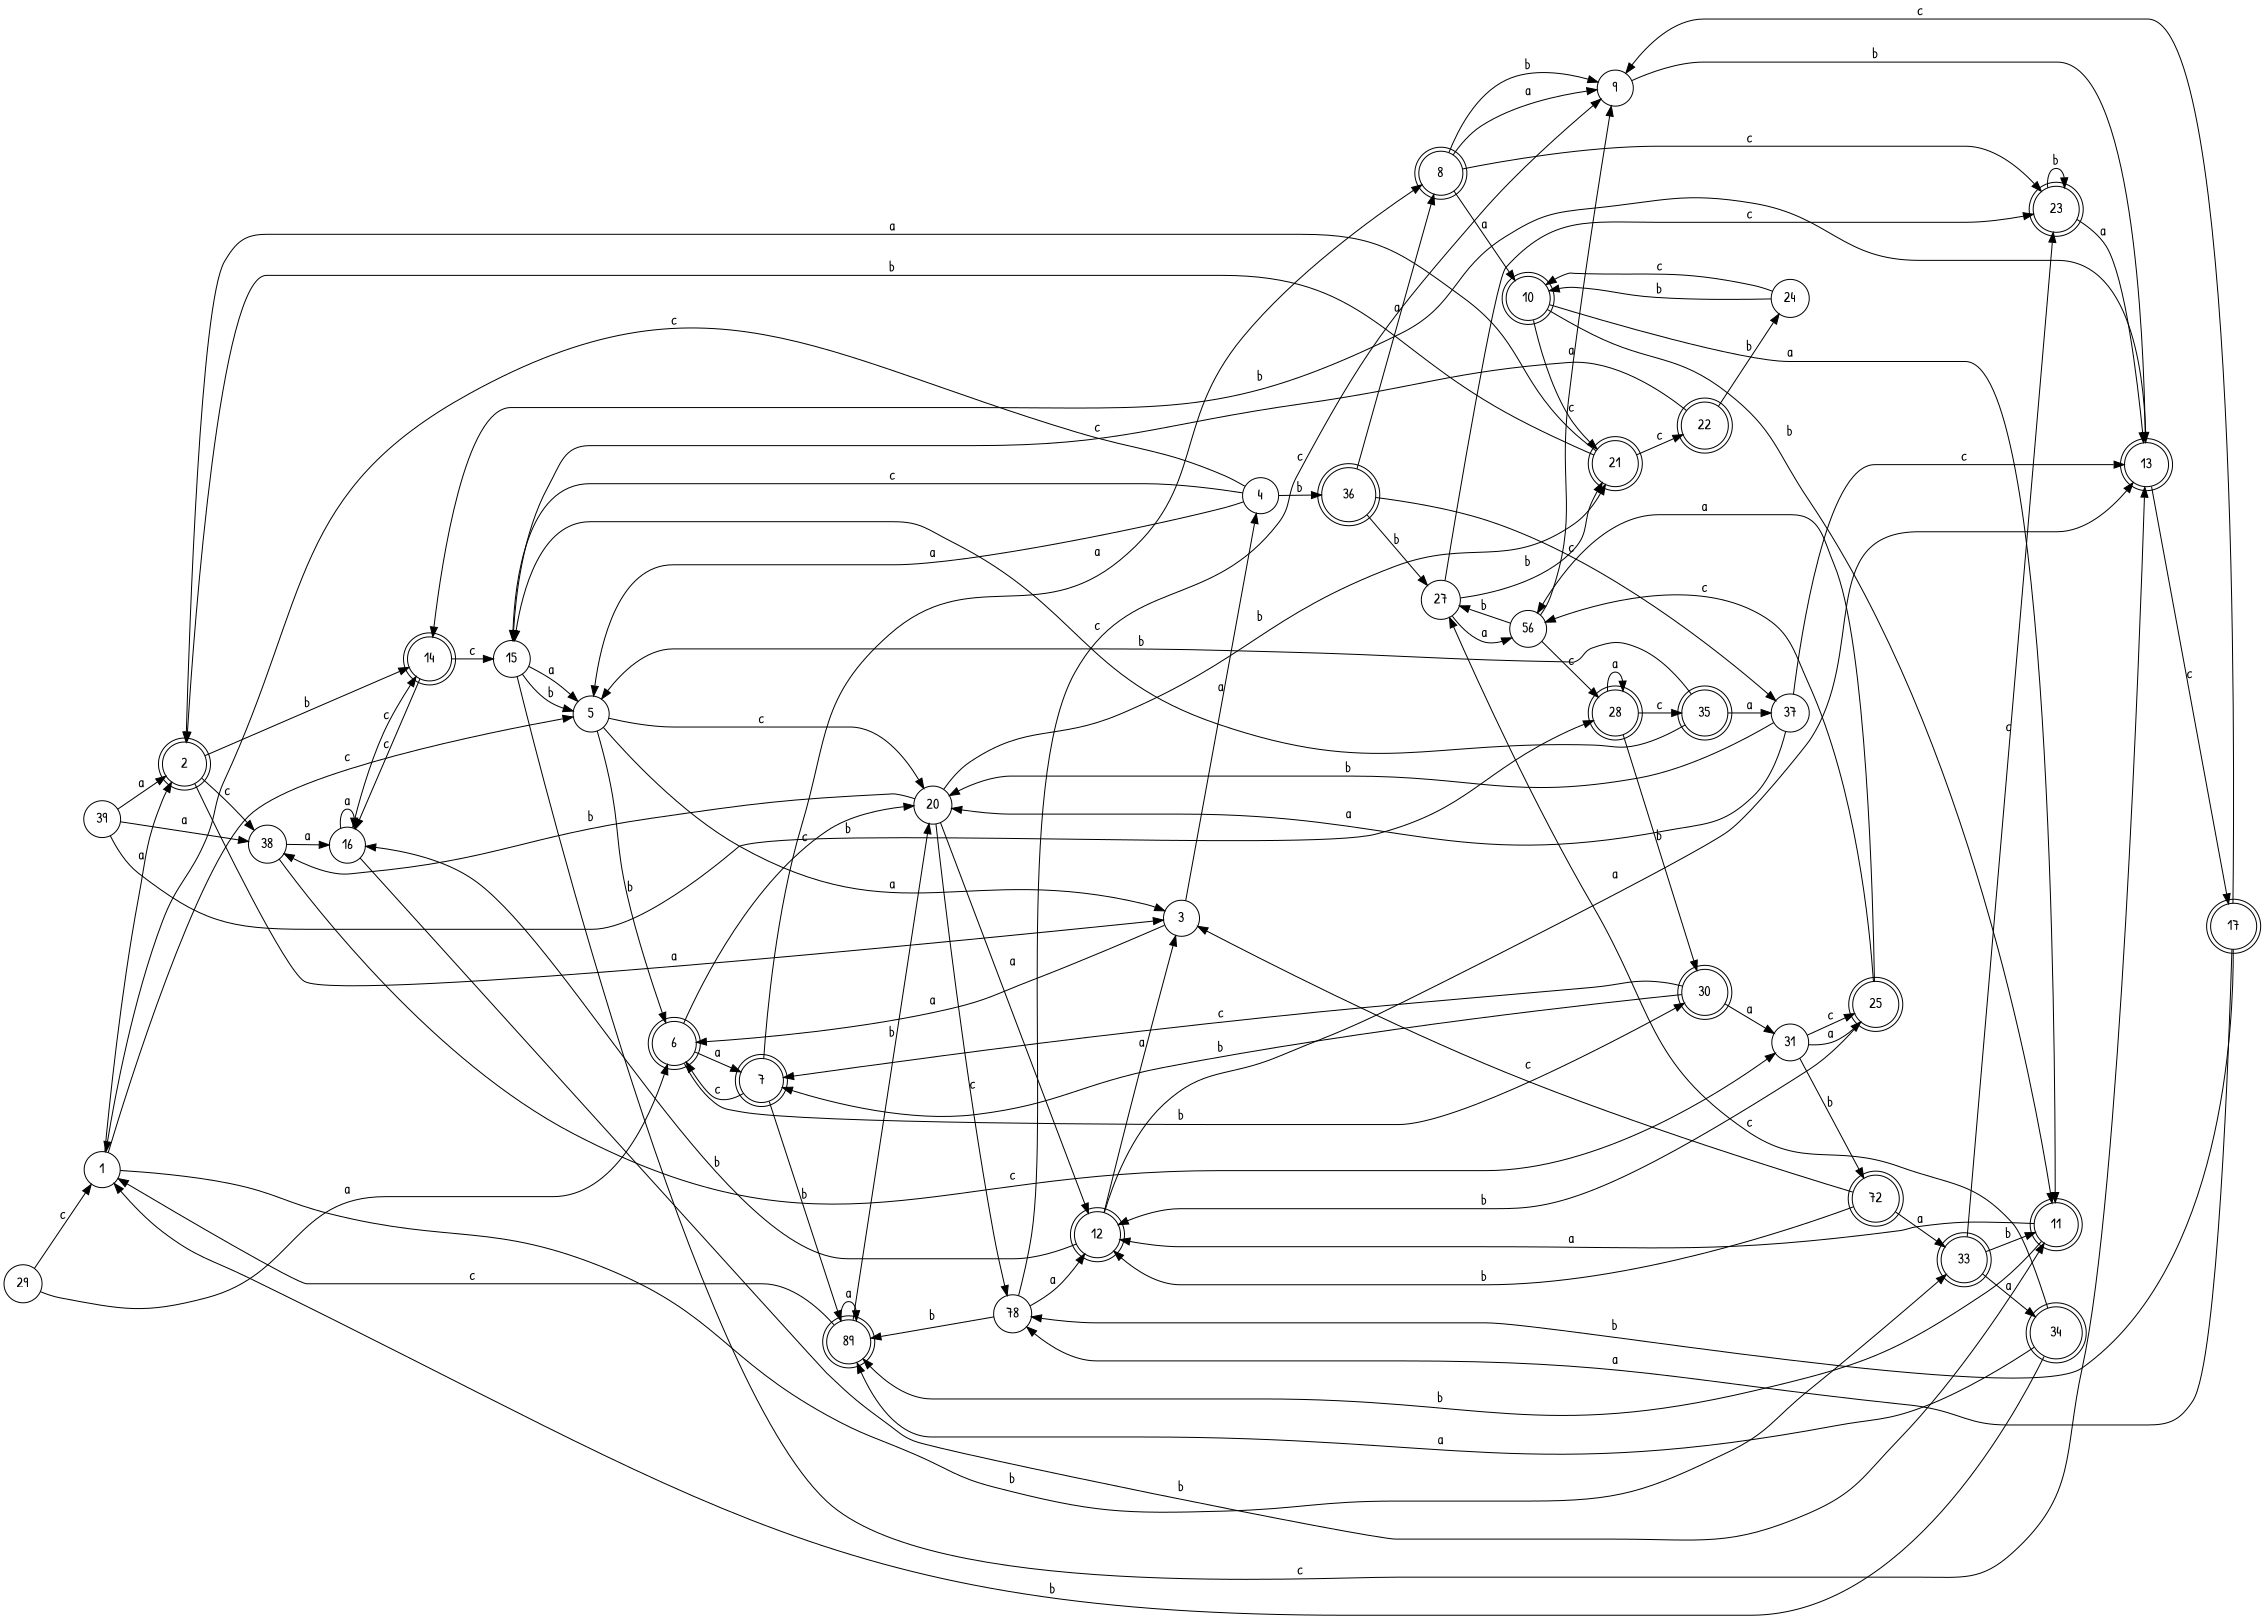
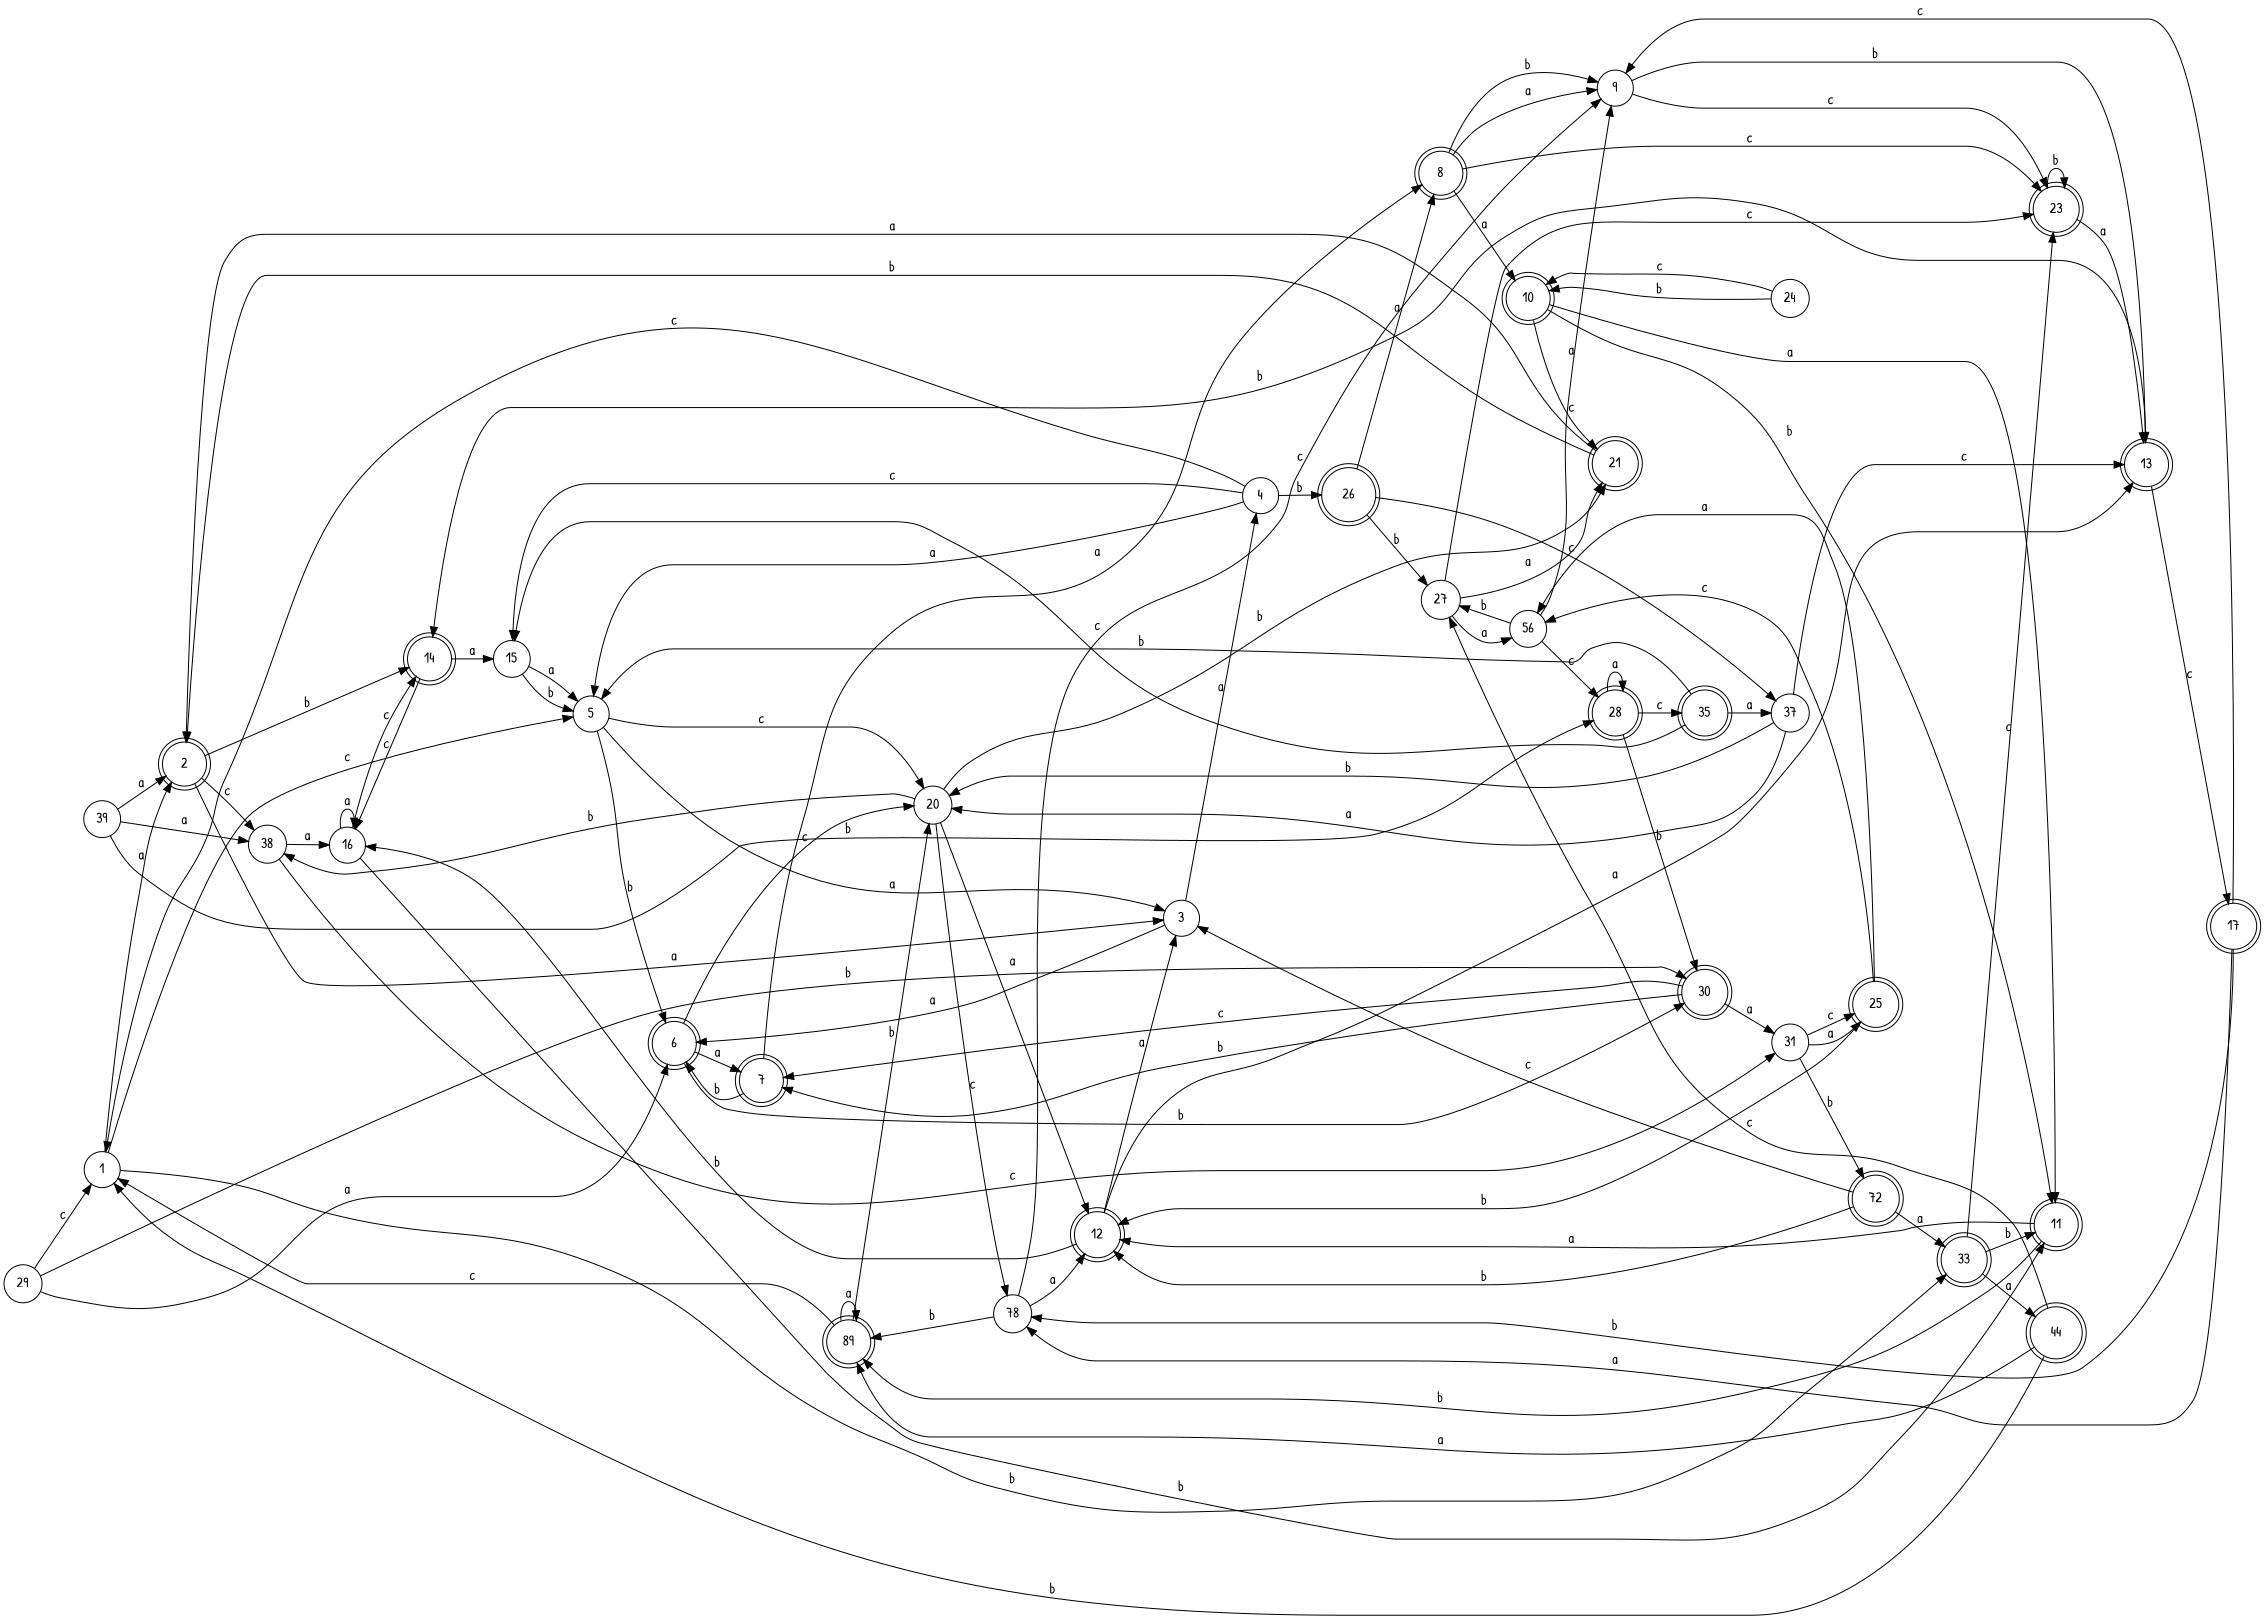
none -> (1853, 108)
(1705, 426) -> none
(1349, 495) -> (1349, 495)
(1528, 562) -> (1528, 562)
(473, 651) -> (473, 651)
none -> (831, 986)
(718, 1090) -> (718, 1090)
(805, 1212) -> none
(2056, 1333) -> (2056, 1333)
(1511, 1577) -> none
